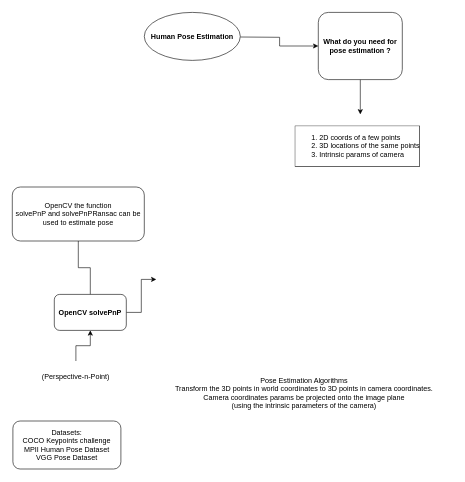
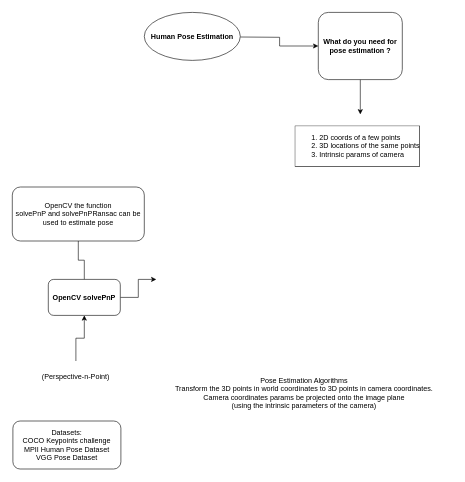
(90, 312) -> (84, 297)
